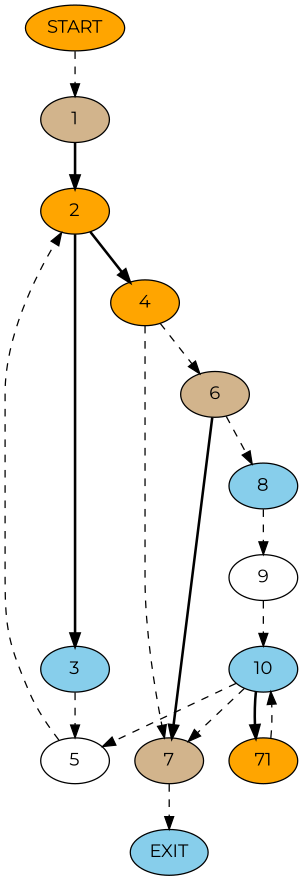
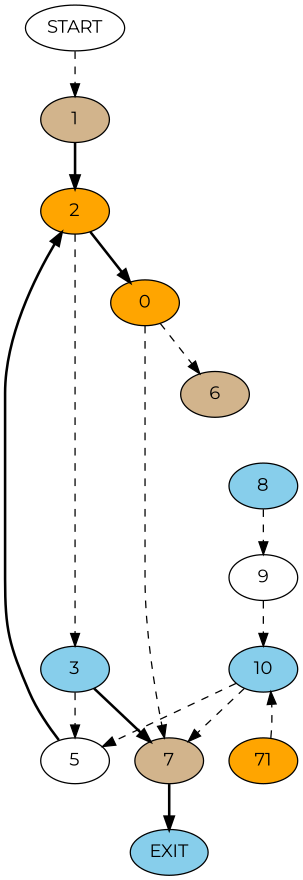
(75, 28) -> (75, 28)
(145, 303) -> (145, 303)
(75, 434) -> (75, 434)
(236, 434) -> none
(5, 493) -> (5, 493)
(193, 571) -> (117, 711)
(255, 708) -> none
(169, 800) -> (169, 800)
